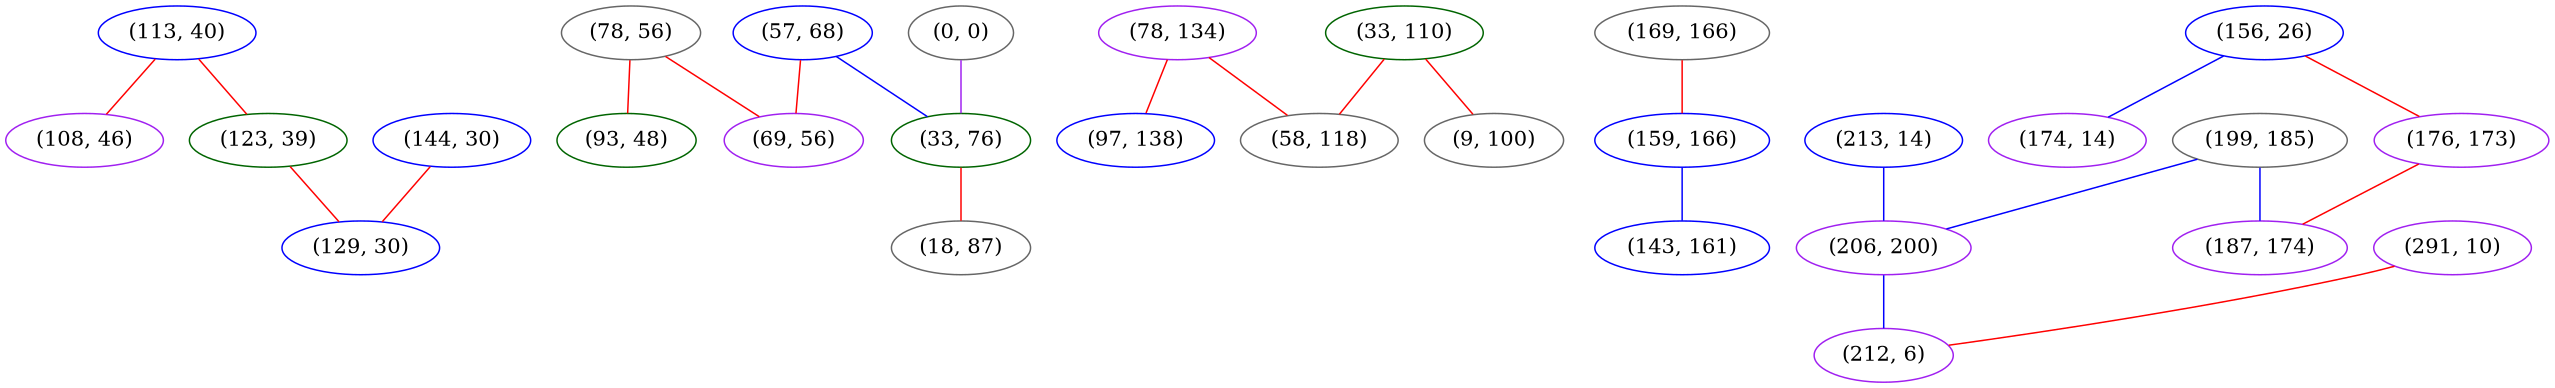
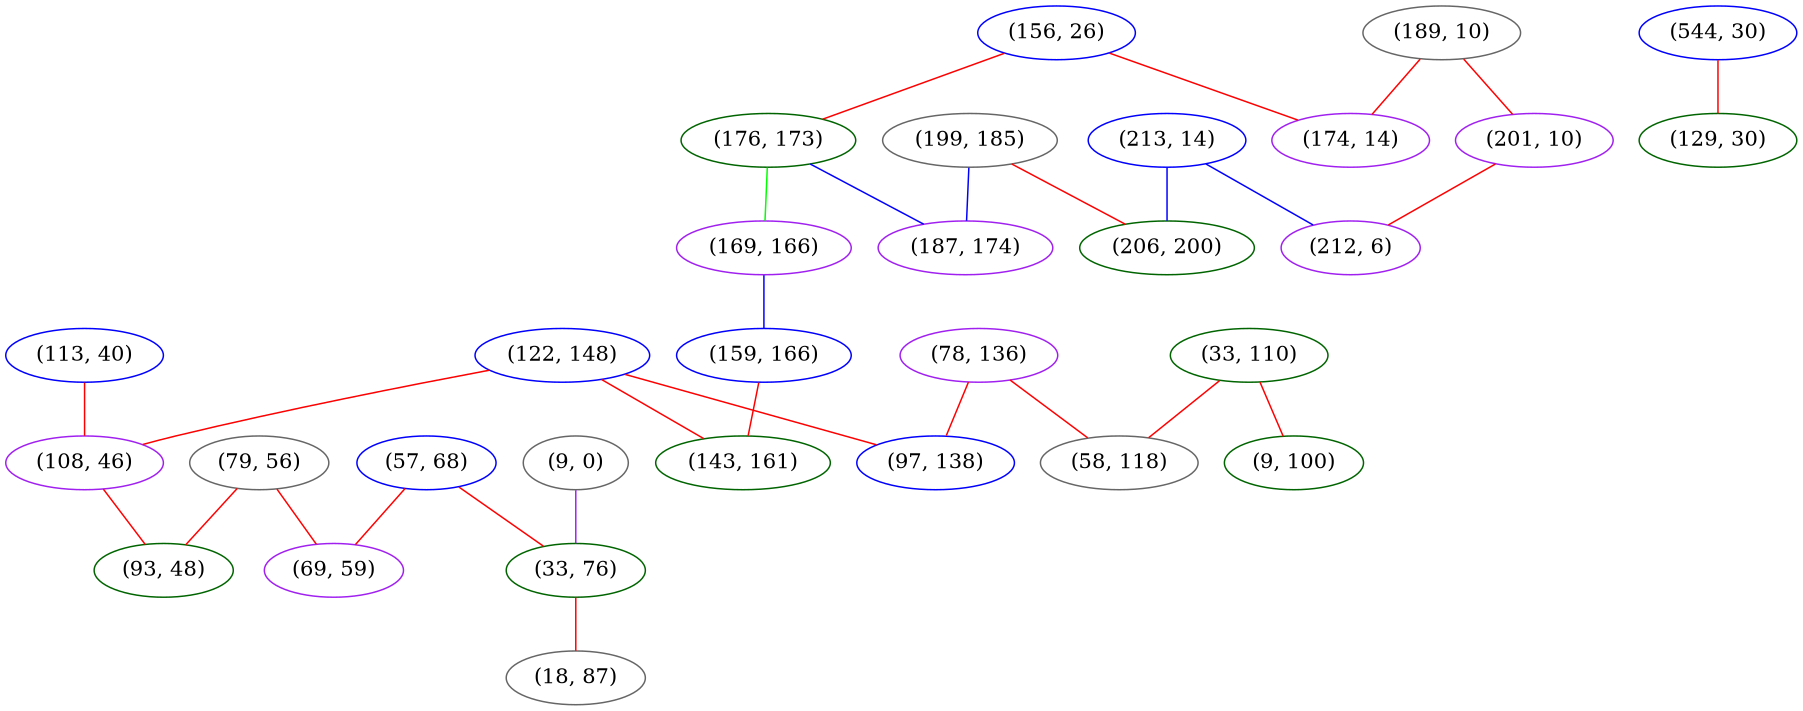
(631, 33) -> (259, 463)
(961, 33) -> (576, 463)
(1177, 33) -> (979, 355)
none -> (1442, 33)
(1682, 33) -> (764, 248)
(882, 87) -> (501, 517)
(1682, 87) -> (764, 302)
(2166, 87) -> (1204, 87)
(268, 140) -> none
(452, 140) -> (1718, 33)
(794, 140) -> (334, 570)
(1494, 140) -> (1294, 463)
(2461, 140) -> (768, 140)
none -> (766, 194)
(1682, 194) -> (755, 401)
(2072, 194) -> (1069, 194)
(2361, 194) -> (867, 194)
(361, 248) -> (1718, 140)
(1682, 248) -> (743, 463)
(1884, 248) -> (1167, 248)
(2452, 248) -> (1534, 140)
(1884, 302) -> (1260, 194)
none -> (562, 355)
none -> (124, 517)
